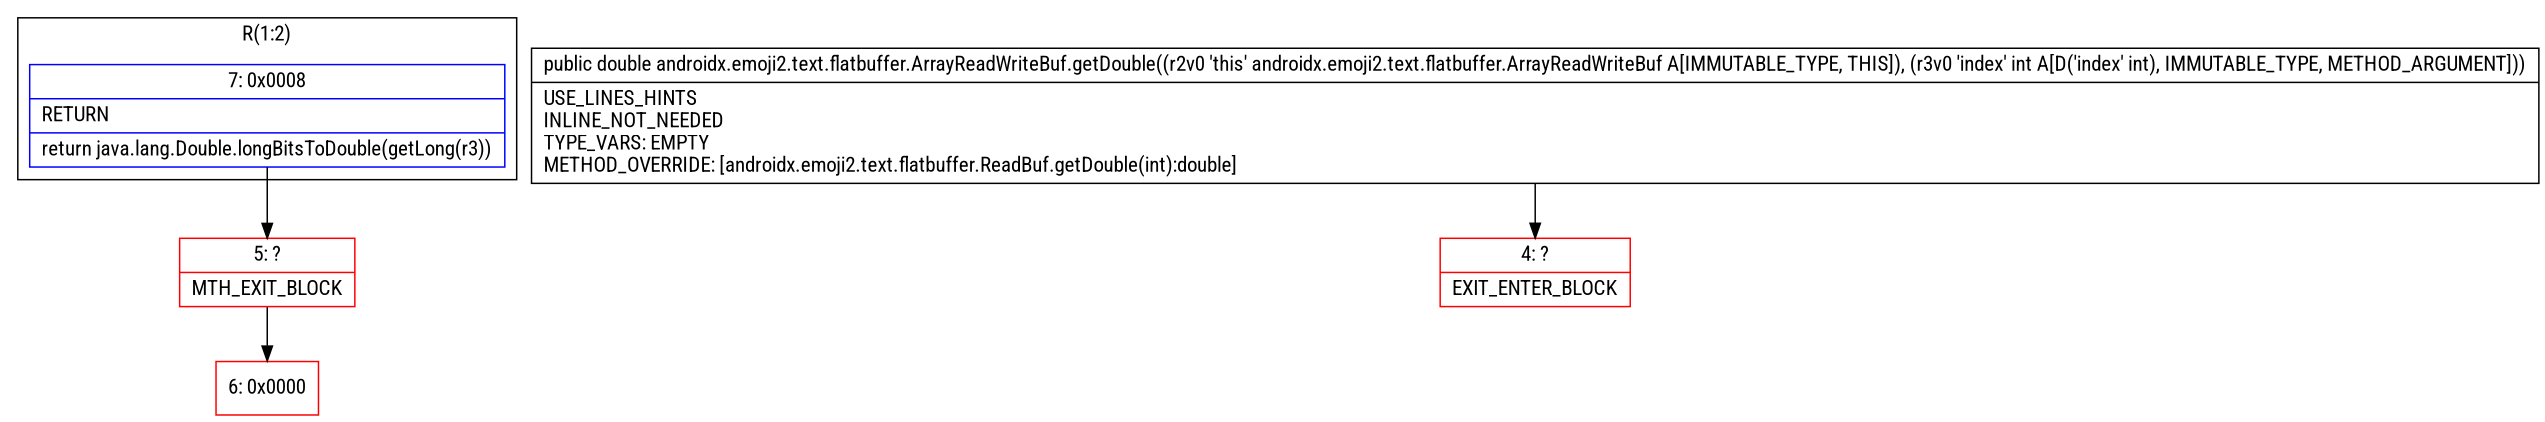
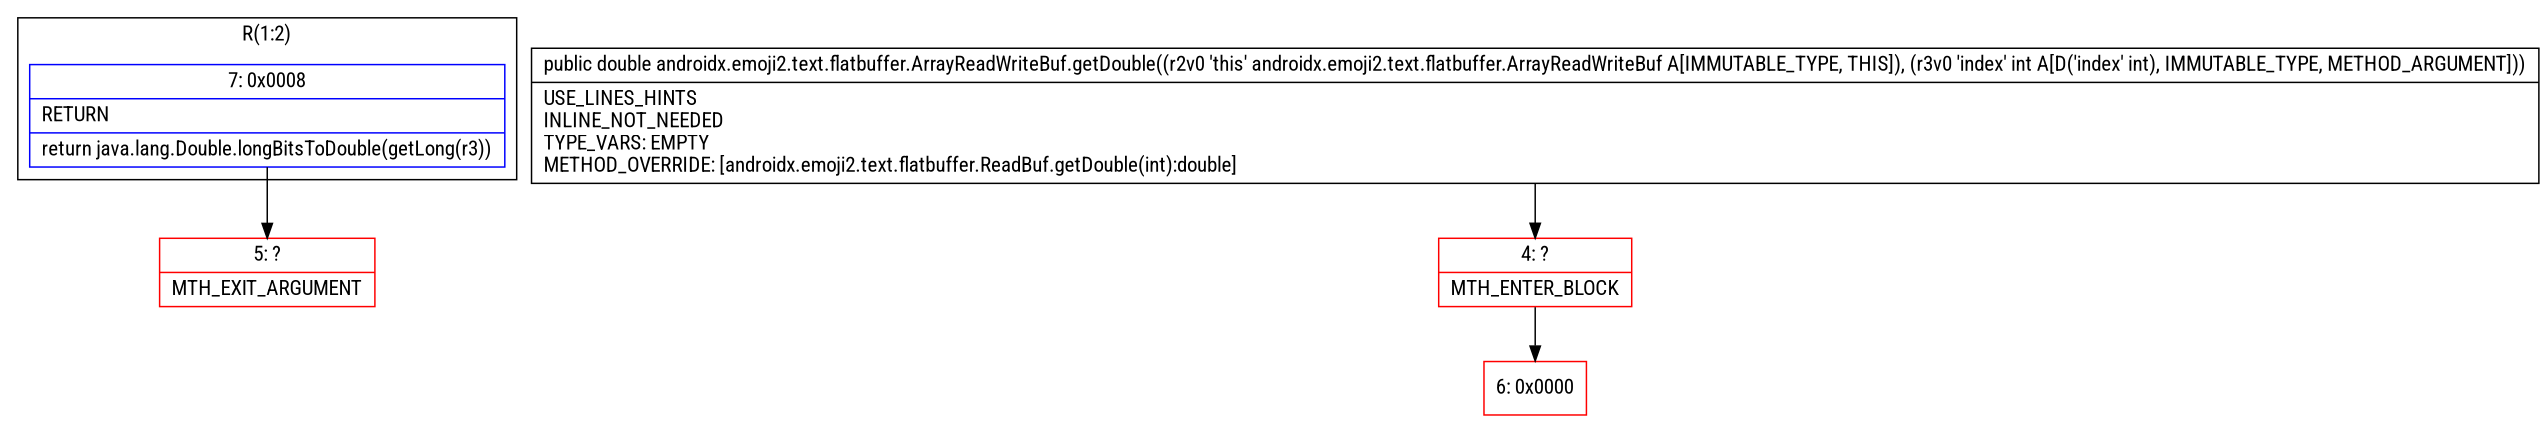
(267, 289) -> (267, 289)
(1535, 289) -> (1535, 289)
(267, 326) -> (1535, 326)
